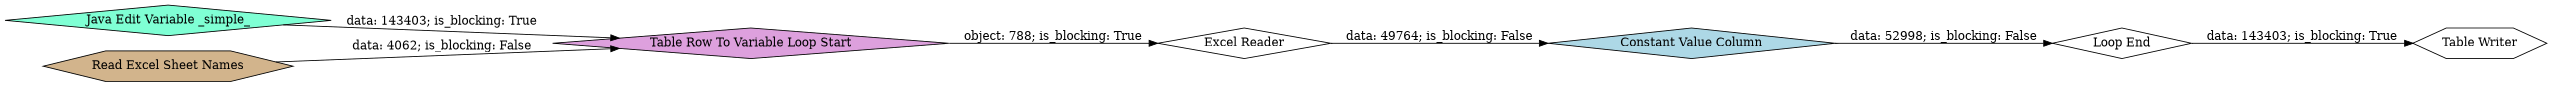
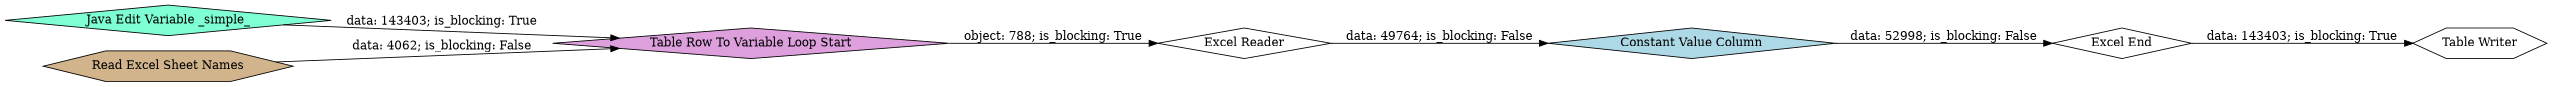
(2122, 43) -> (2122, 43)
